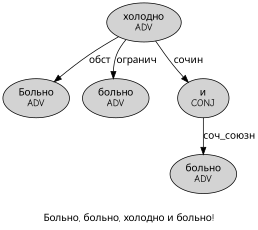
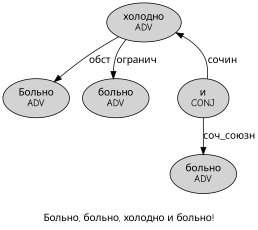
(169, 59) -> (202, 53)
